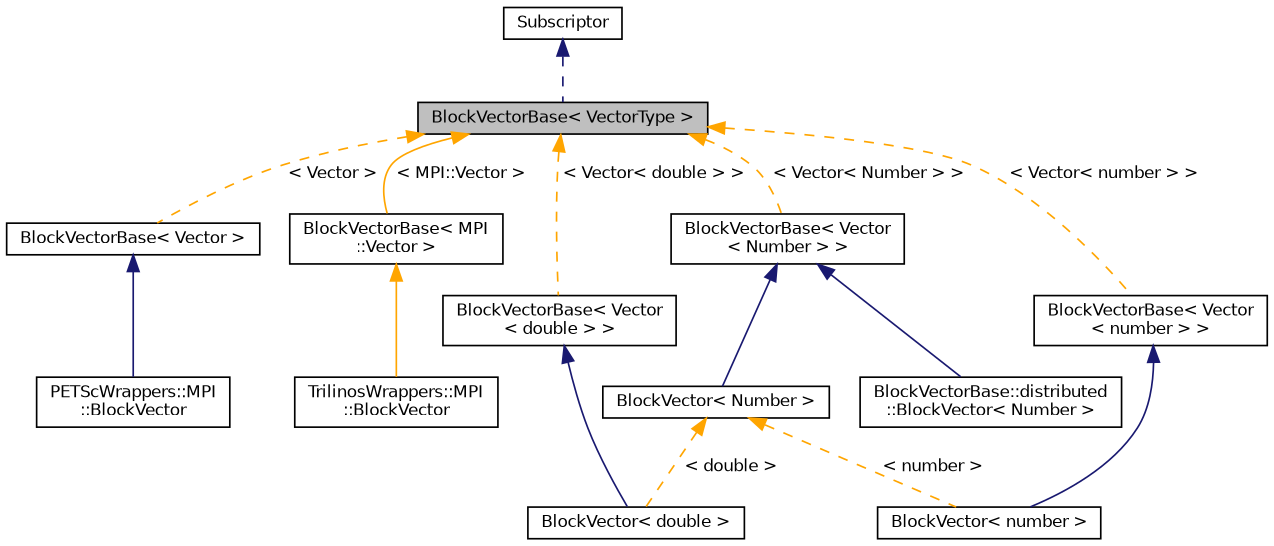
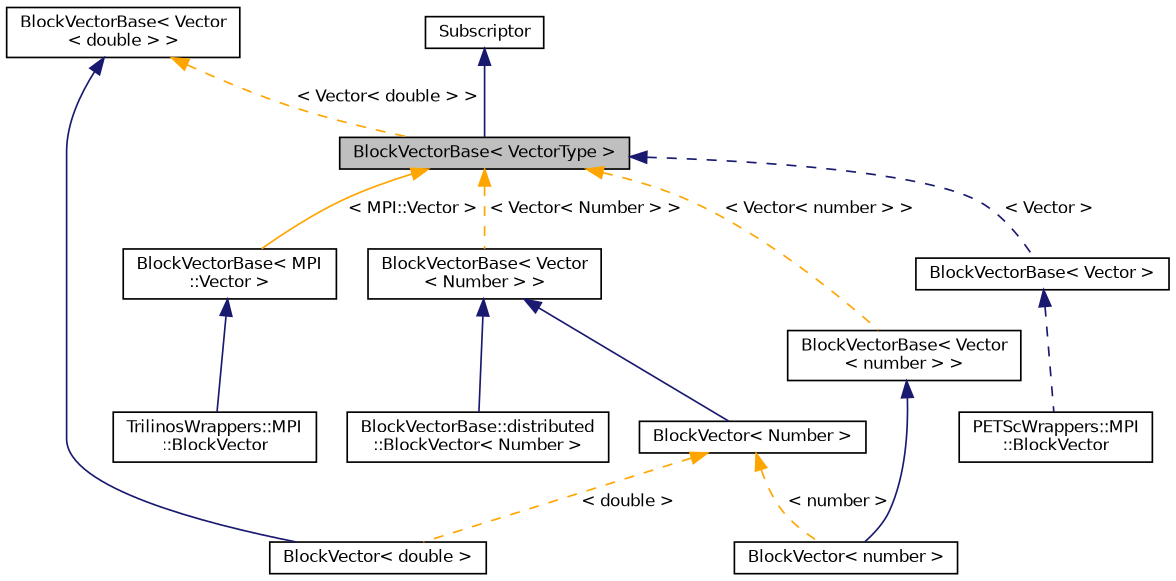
(563, 79) -> (485, 101)
(278, 167) -> (854, 172)
(557, 224) -> (296, 108)
(133, 324) -> (1049, 359)
(396, 329) -> (222, 364)
